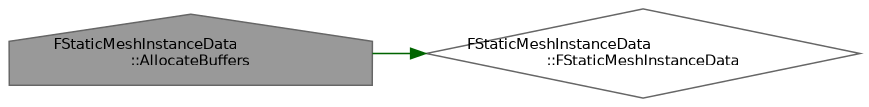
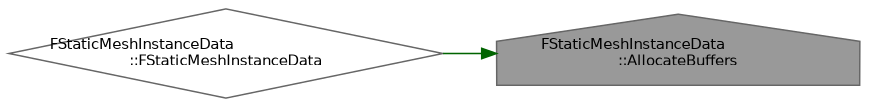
(391, 54) -> (462, 54)
